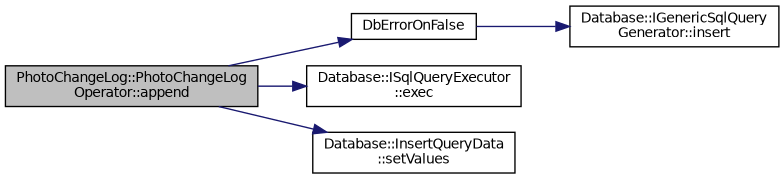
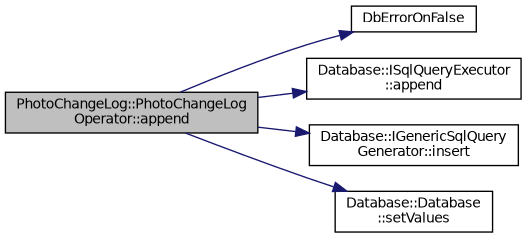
(516, 26) -> (277, 129)
(414, 86) -> (414, 79)
(414, 153) -> (414, 212)
